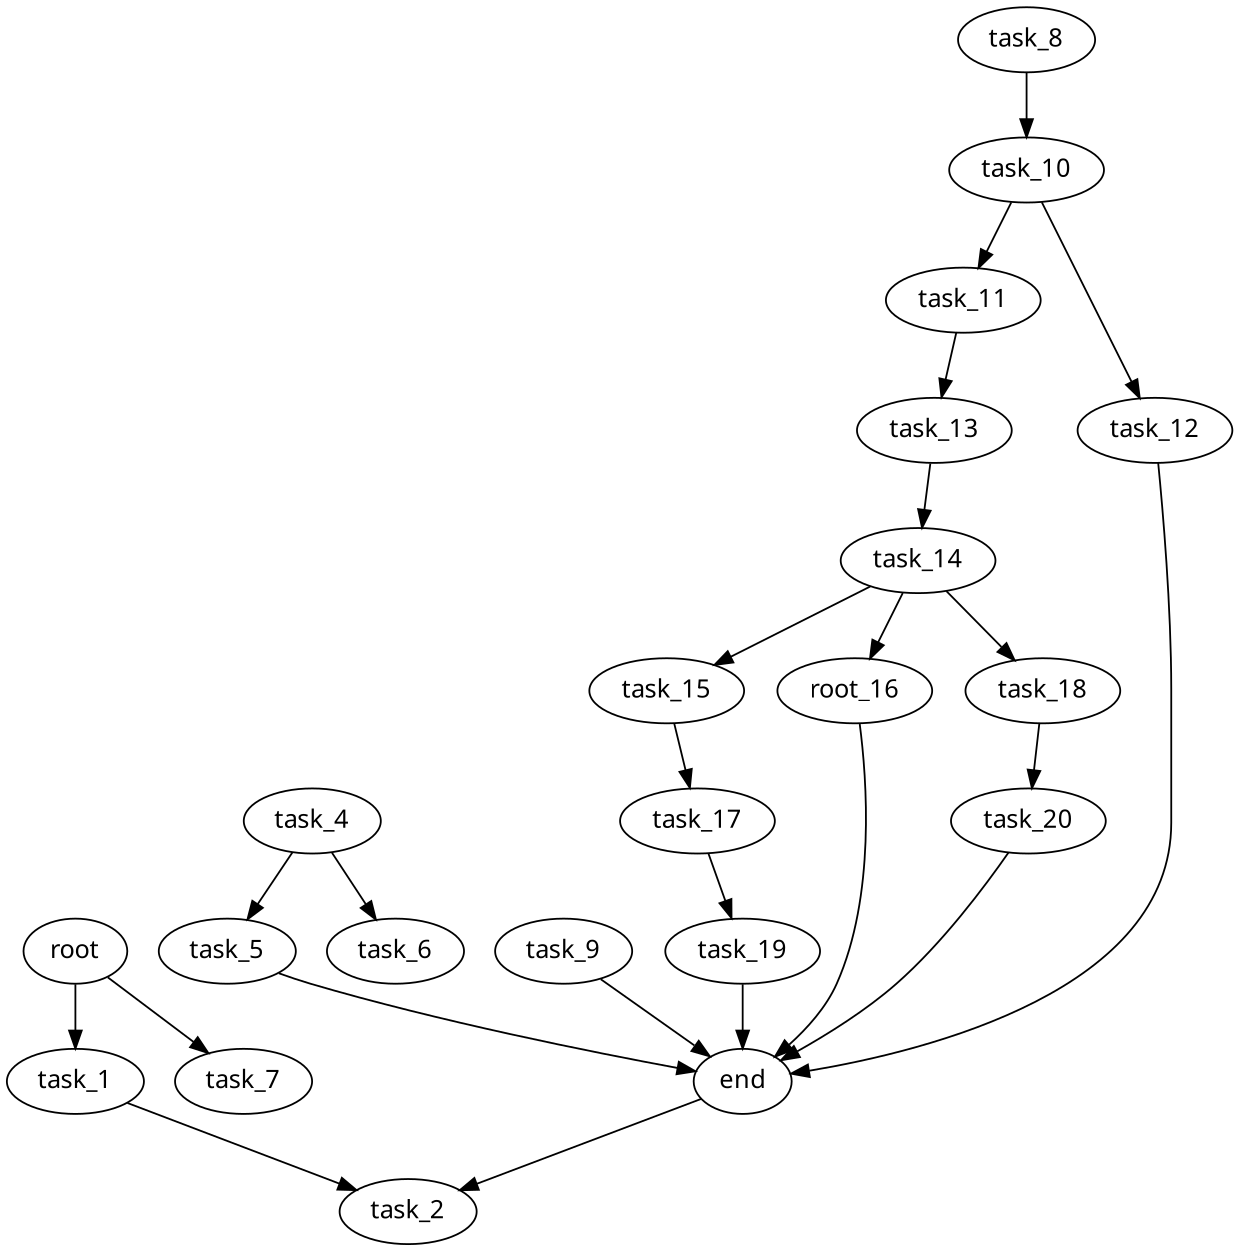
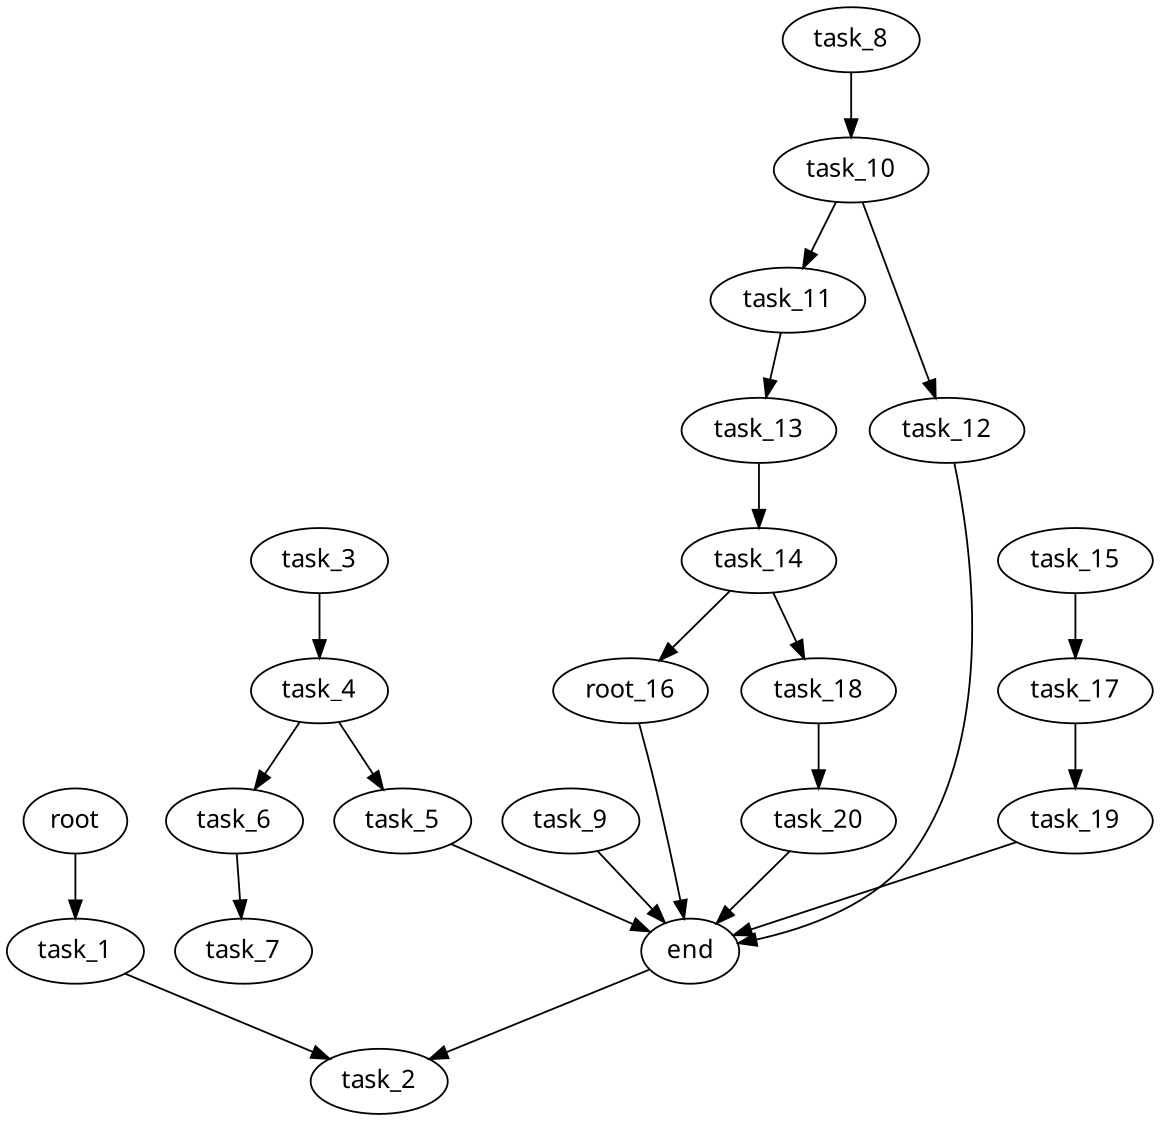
none -> (320, 561)
(801, 622) -> none
(151, 1010) -> (238, 877)
